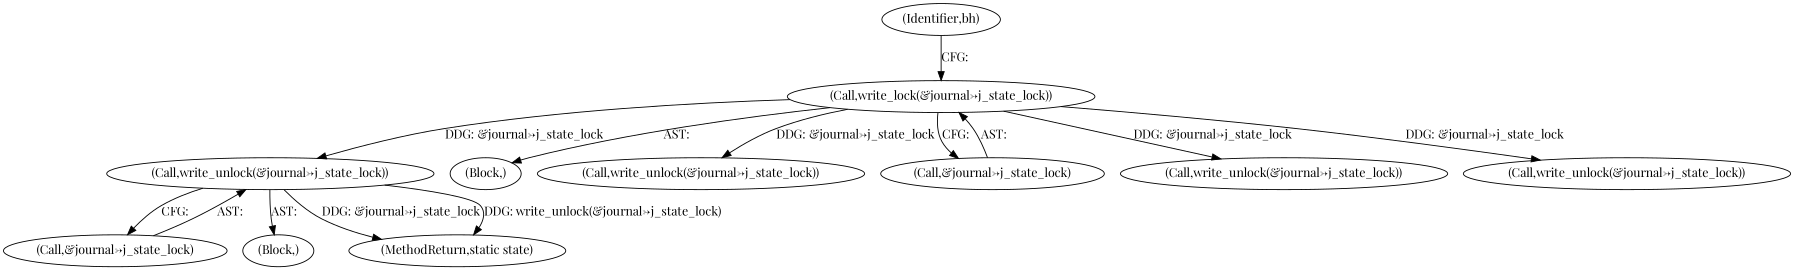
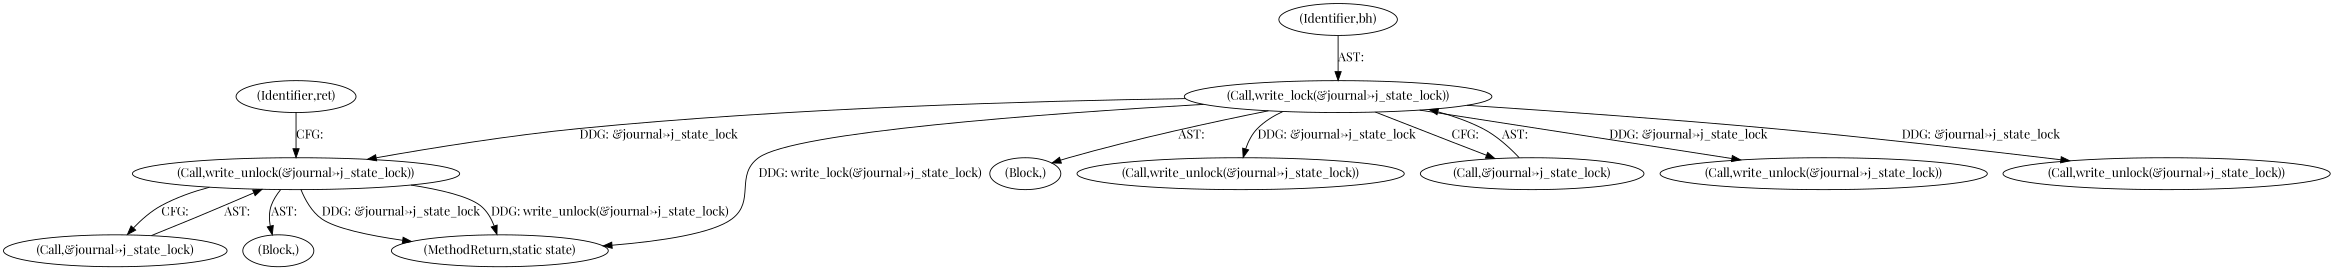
(957, 58) -> (1353, 58)
none -> (296, 97)
none -> (883, 131)
